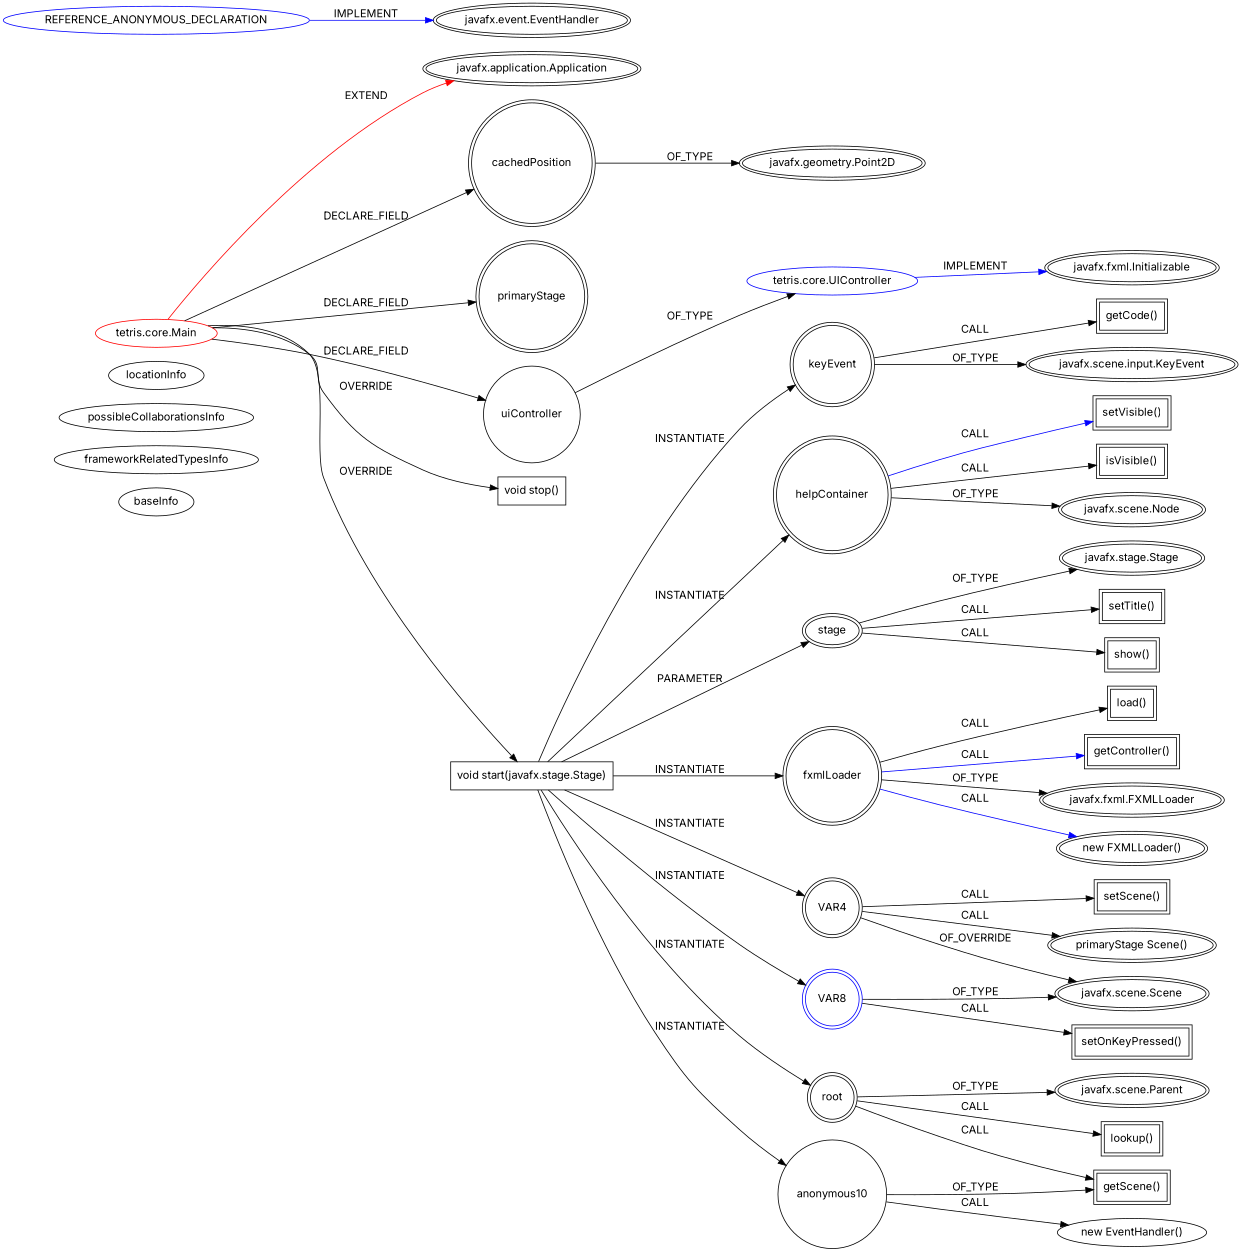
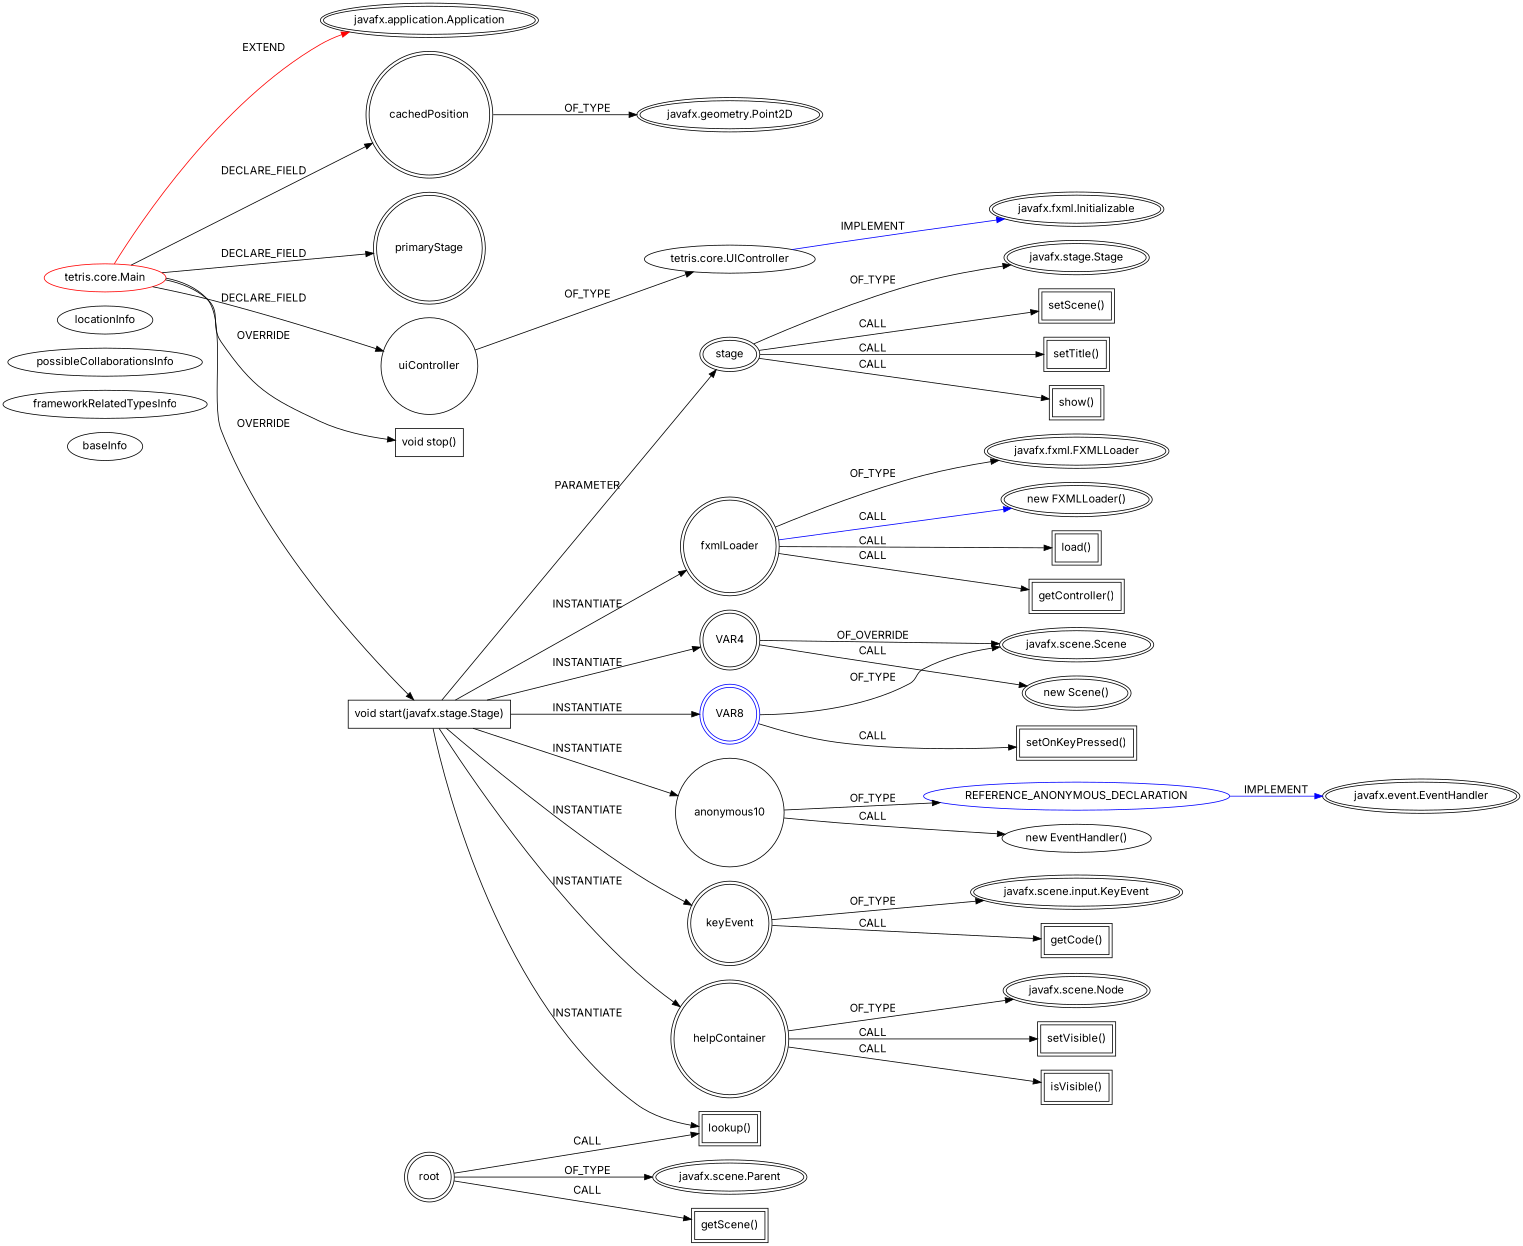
(832, 281) -> (730, 259)
(986, 447) -> (909, 1039)
(979, 764) -> (900, 571)
(974, 903) -> (895, 331)
(1132, 945) -> (1077, 693)
(656, 951) -> (518, 960)
(986, 1194) -> (858, 807)
